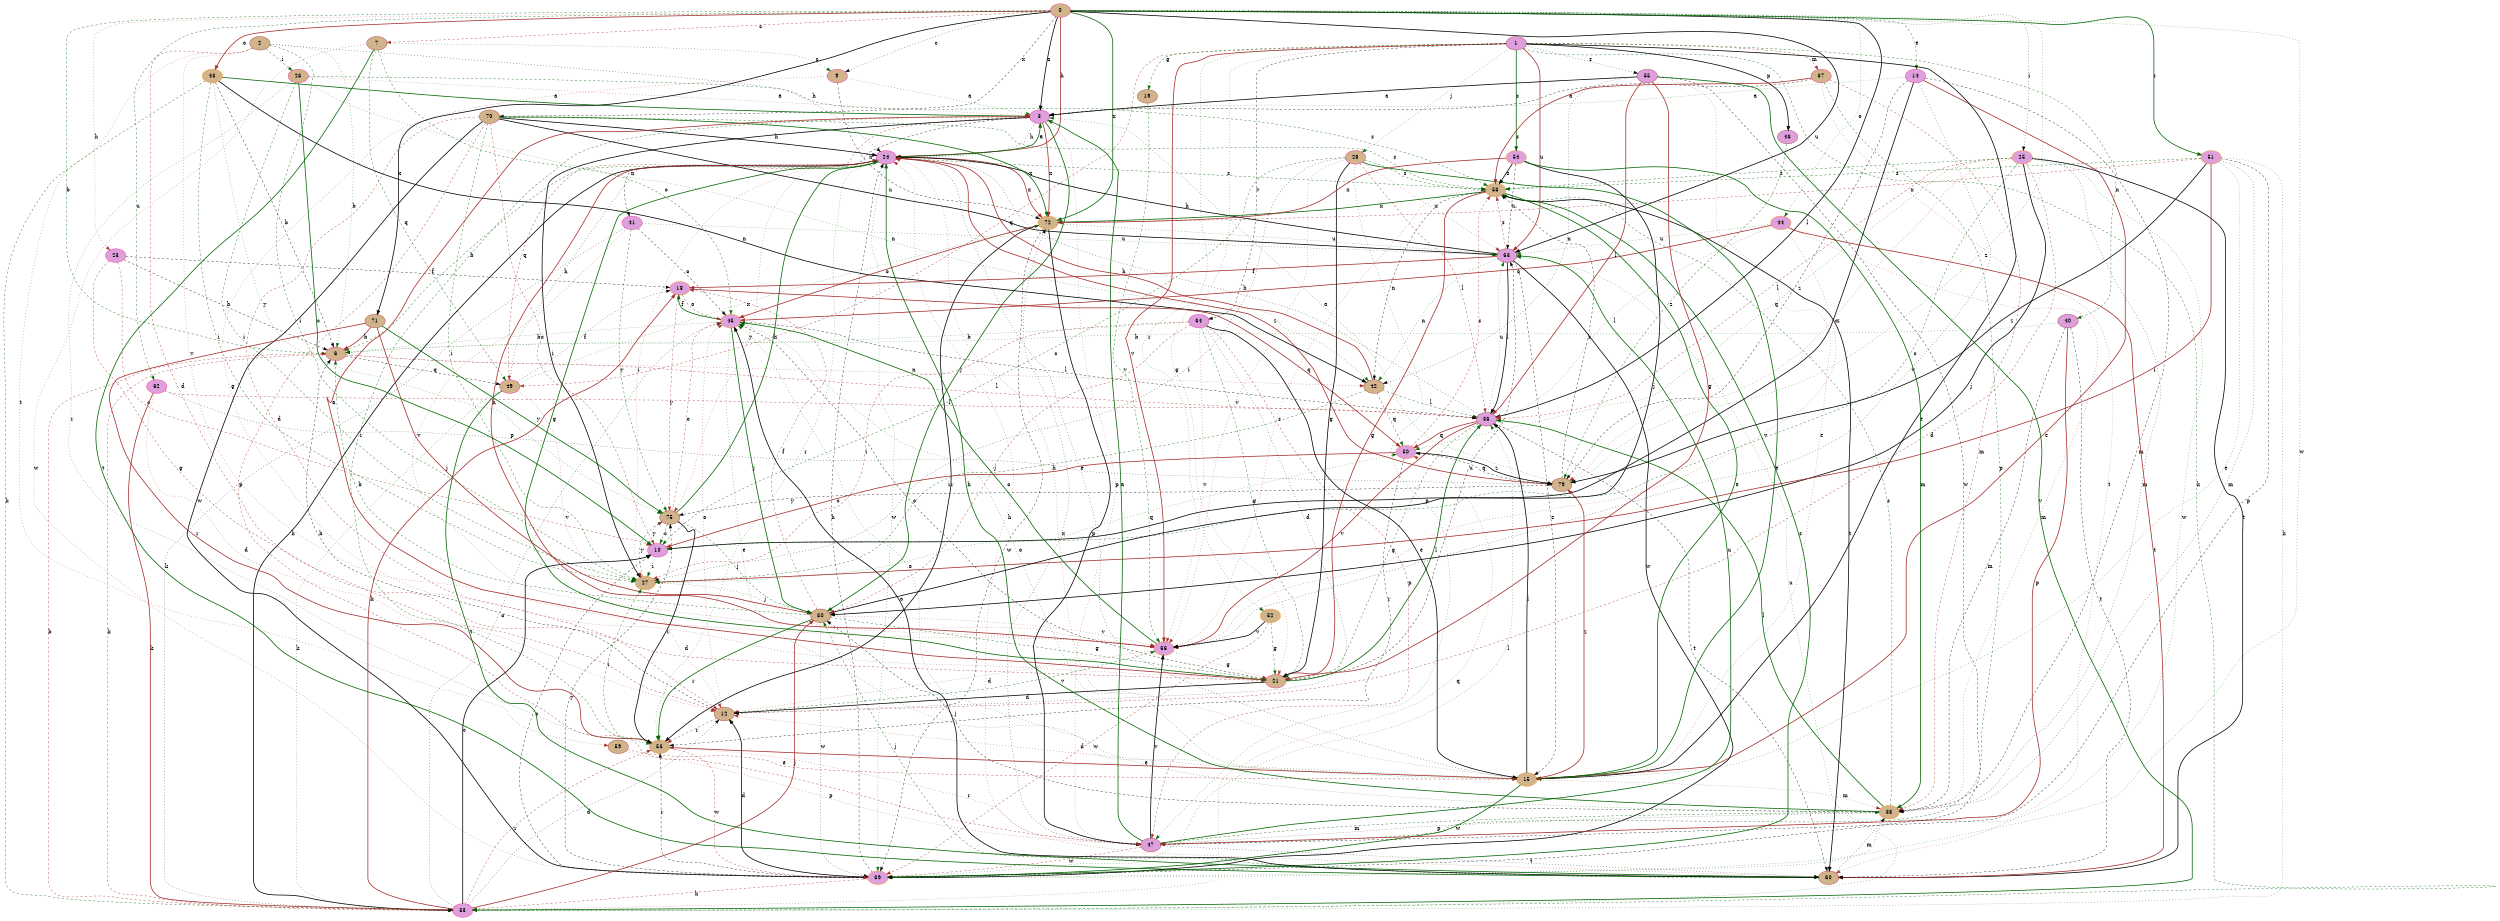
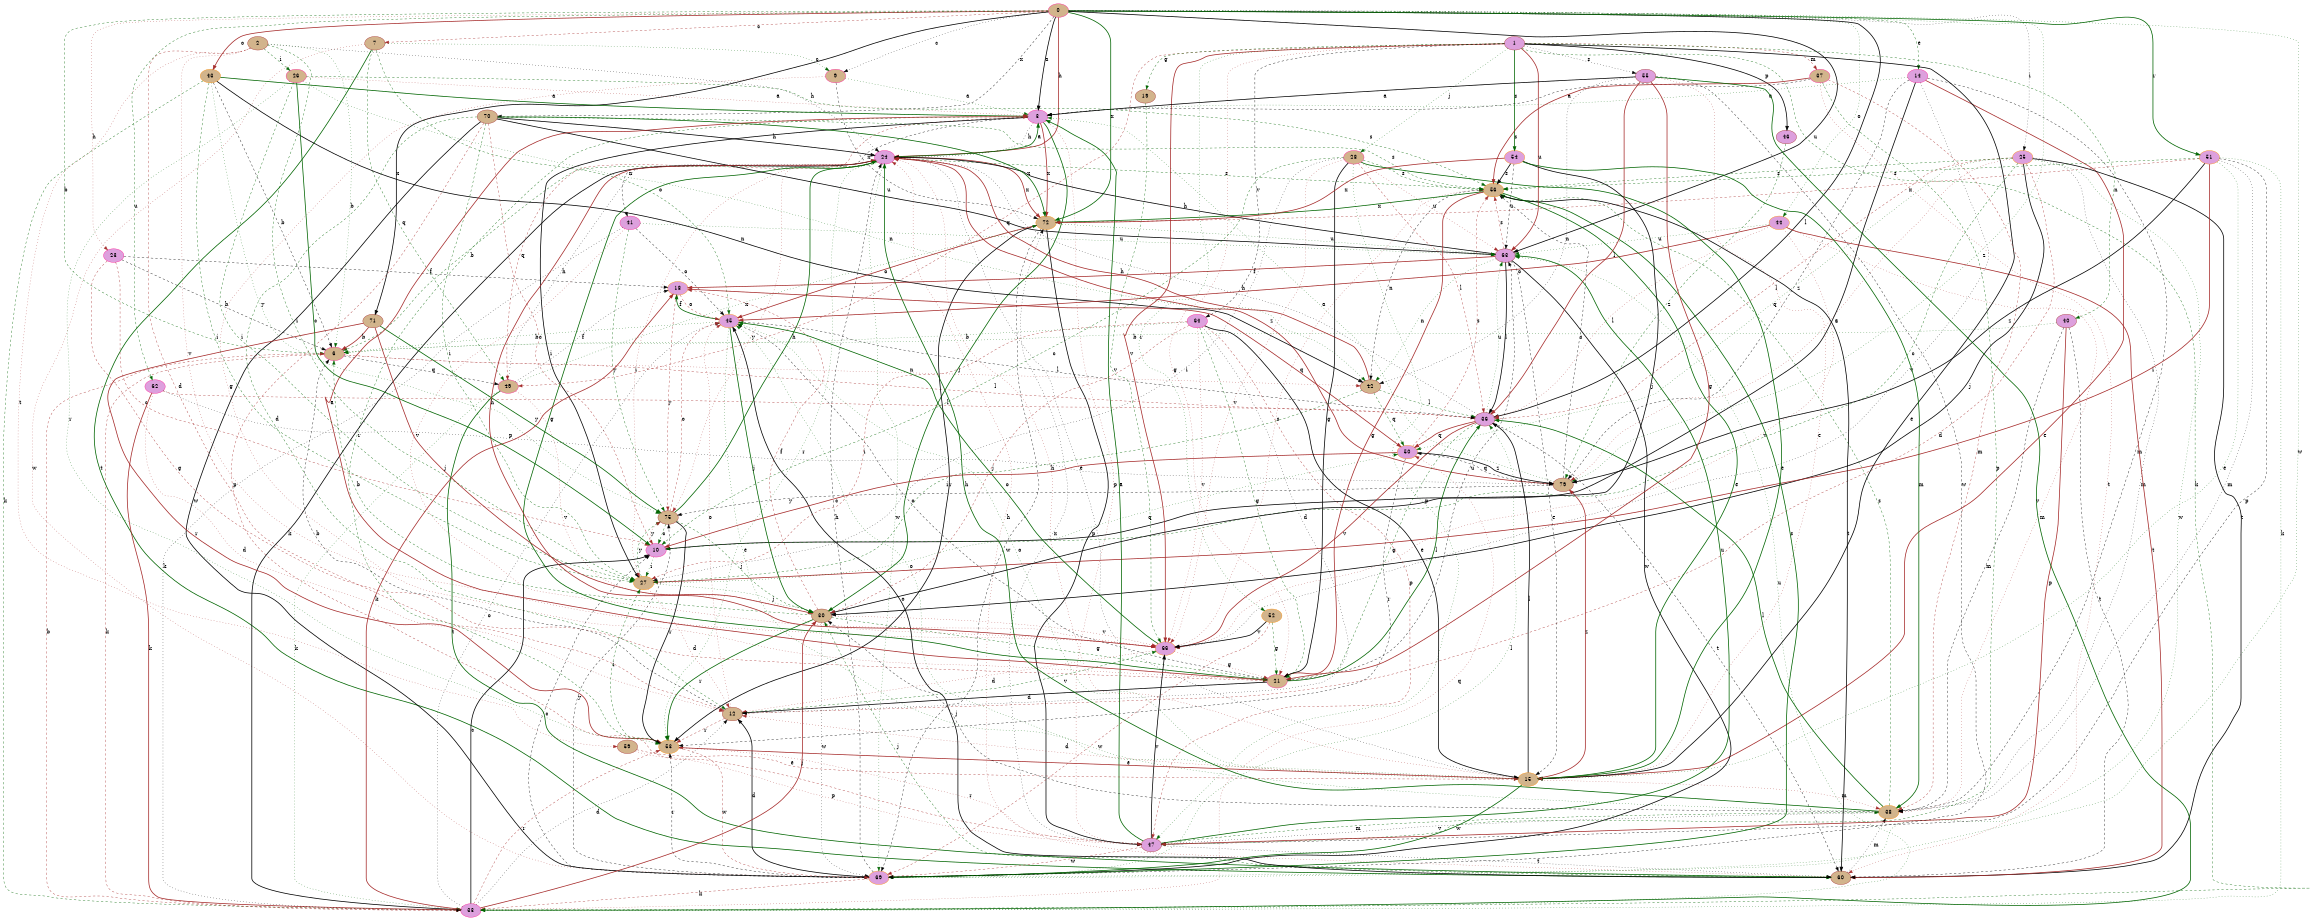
(304, 469) -> (319, 496)
(1439, 829) -> (1440, 829)
